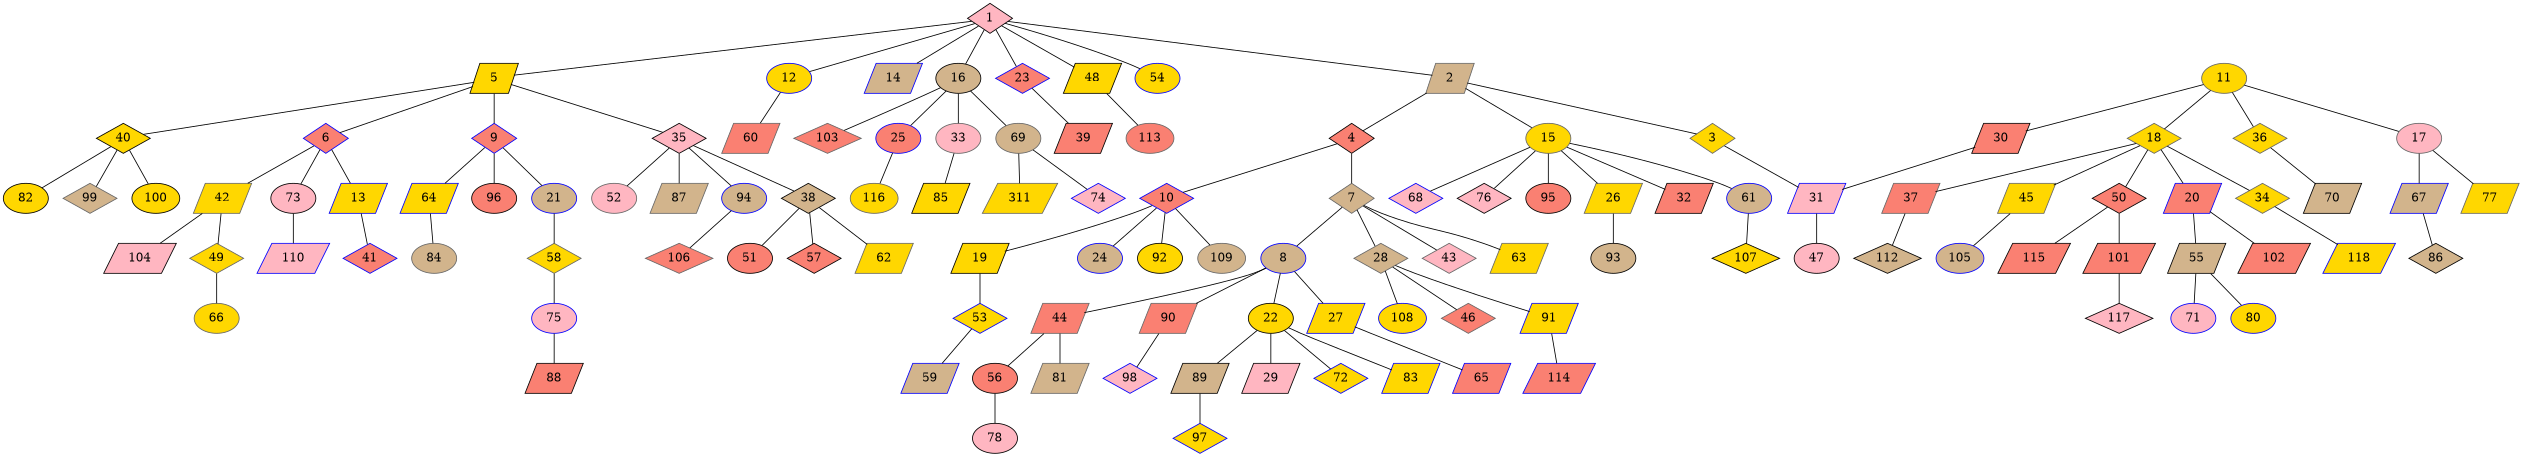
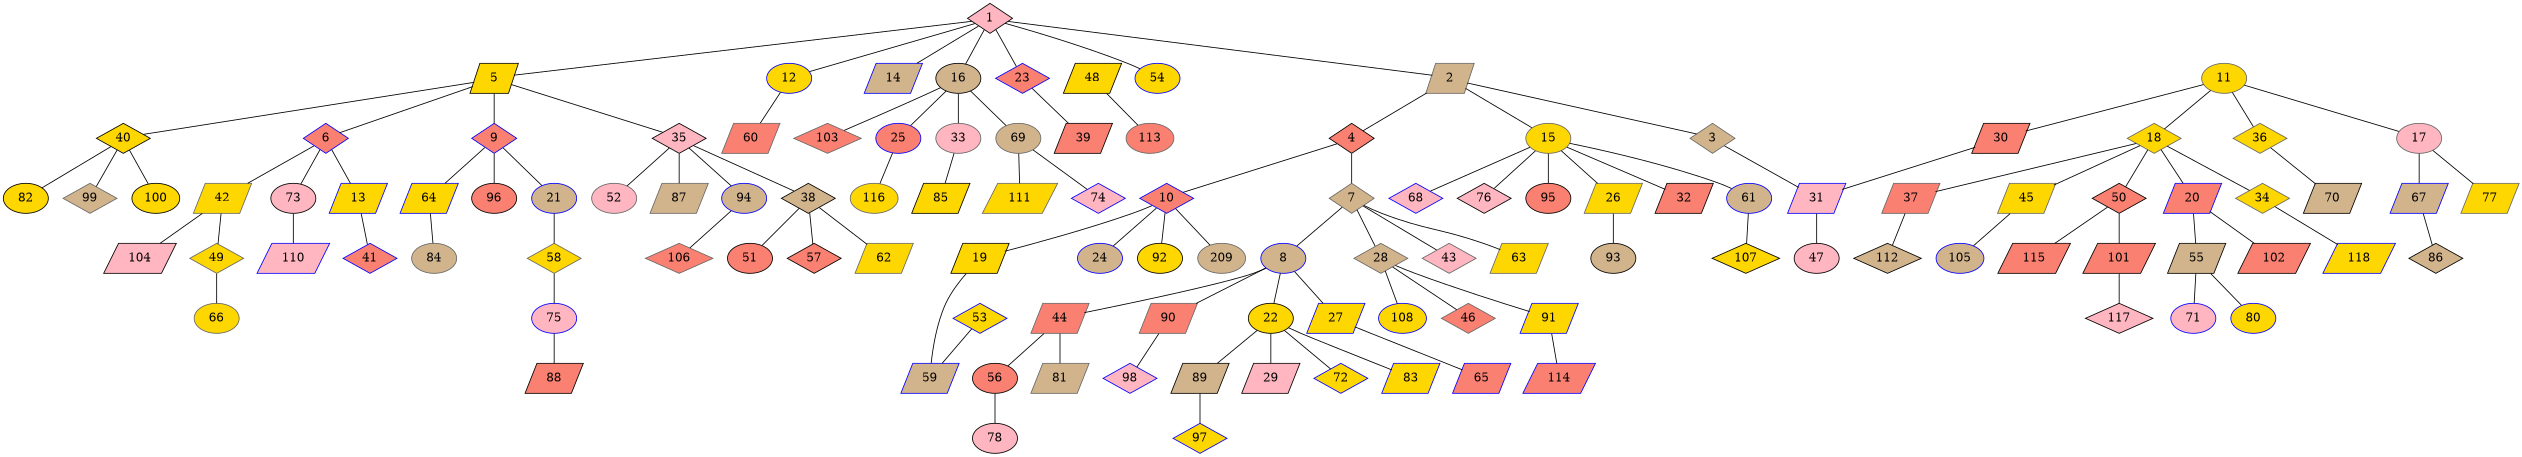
(1038, 47) -> none
(1712, 138) -> (1712, 138)
(1020, 198) -> (1020, 198)
(1222, 258) -> (1222, 258)
(980, 288) -> (941, 315)
